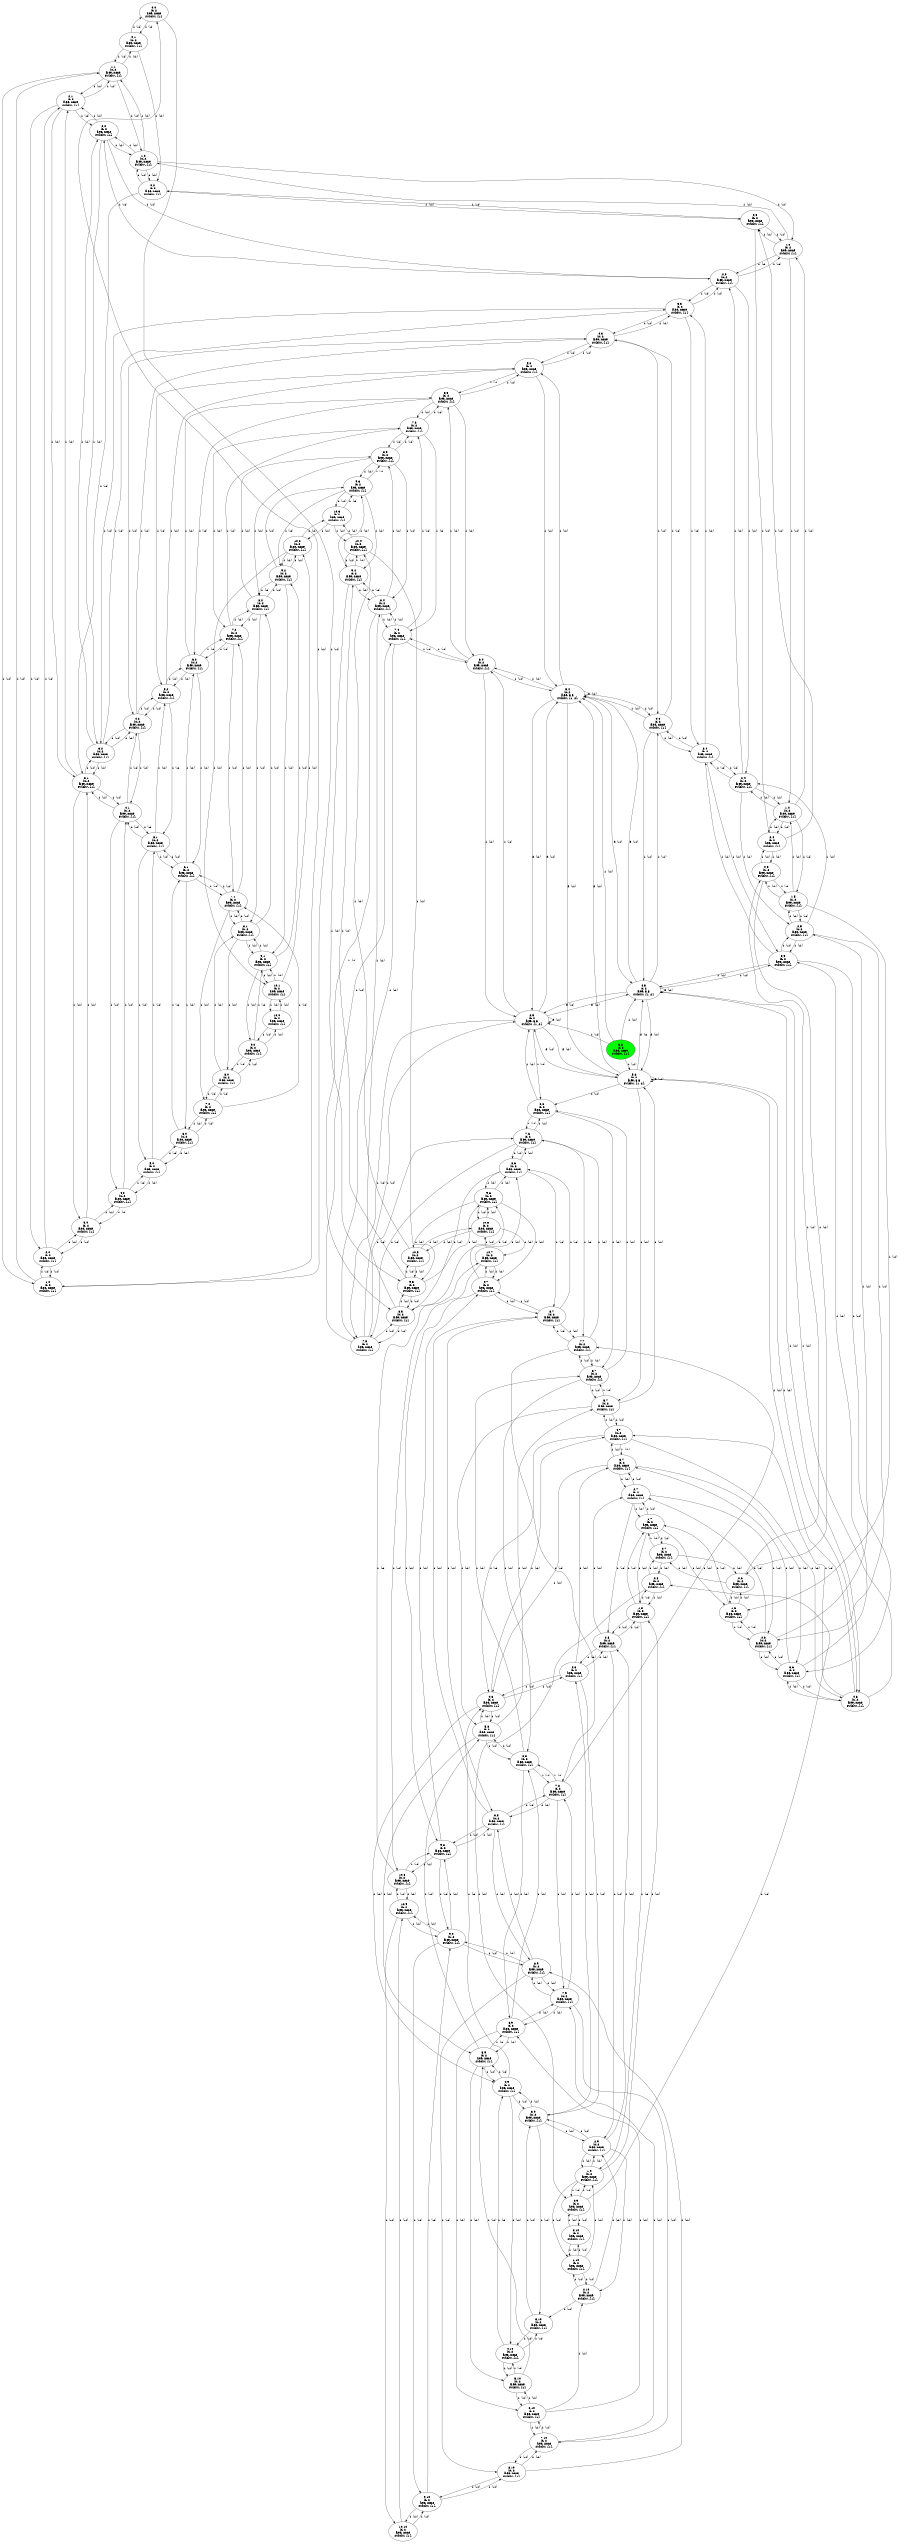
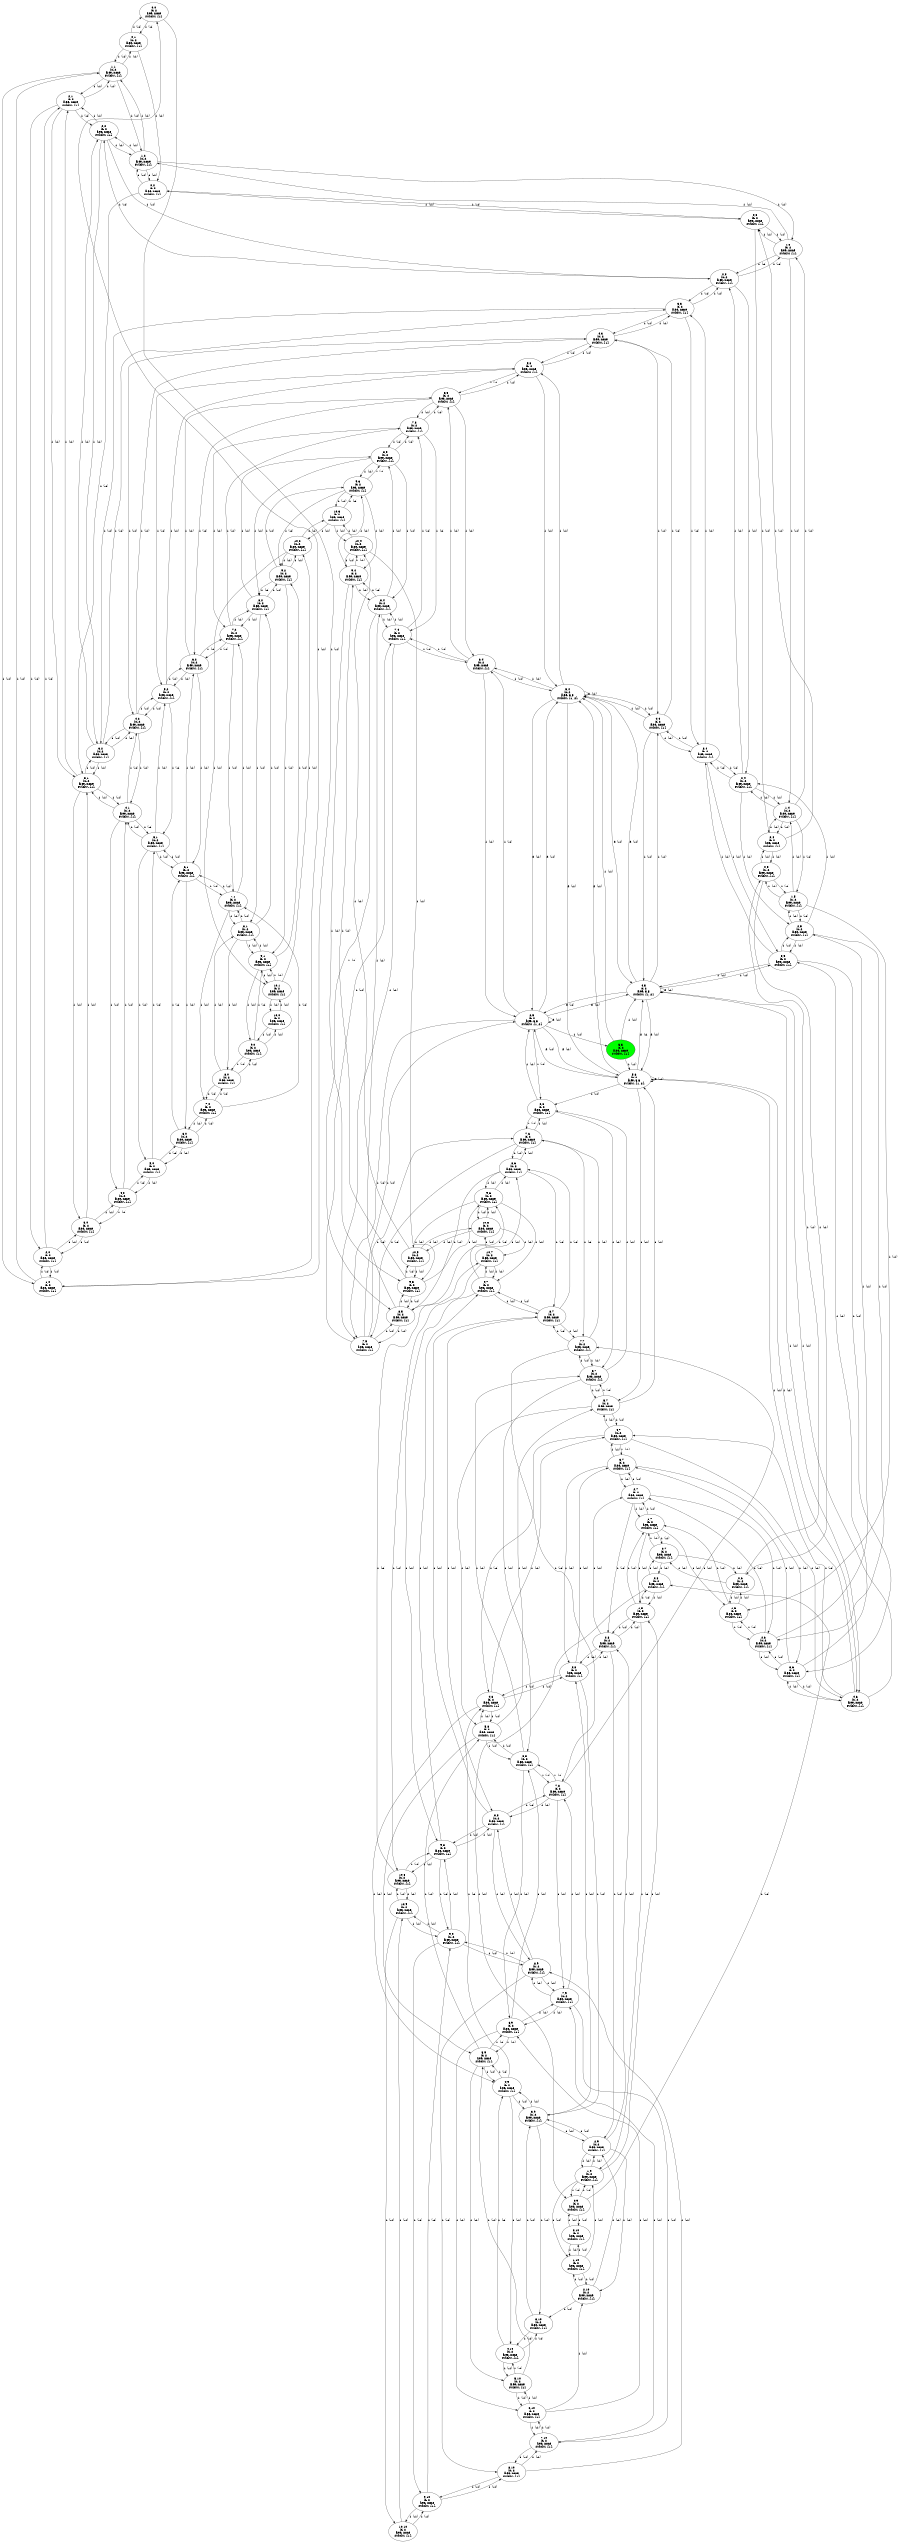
(580, 1032) -> (575, 1037)
(558, 1563) -> (566, 1551)
